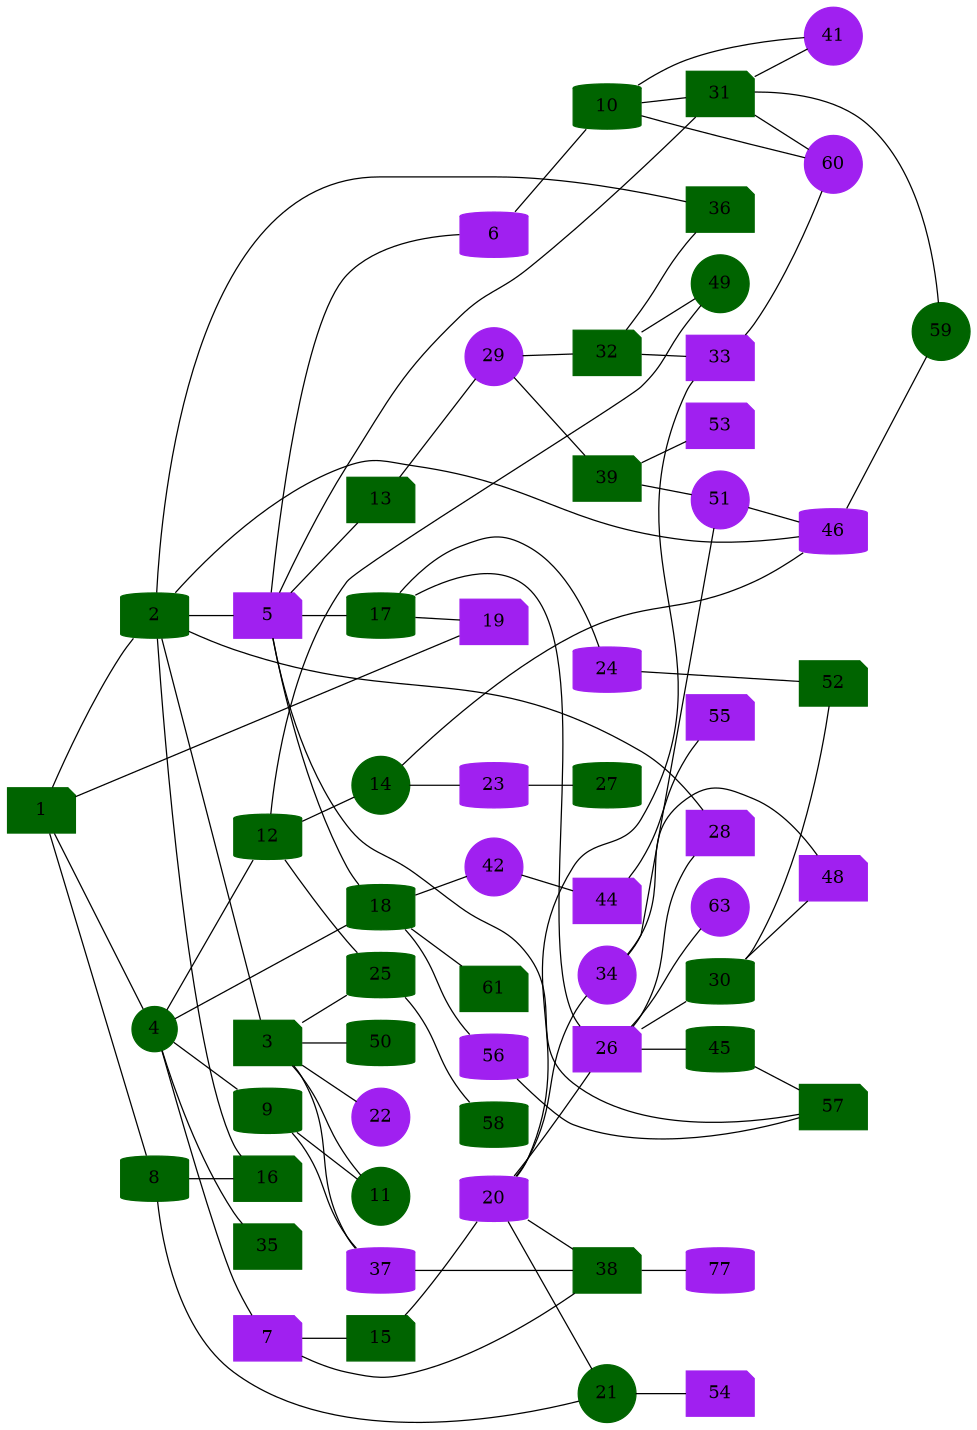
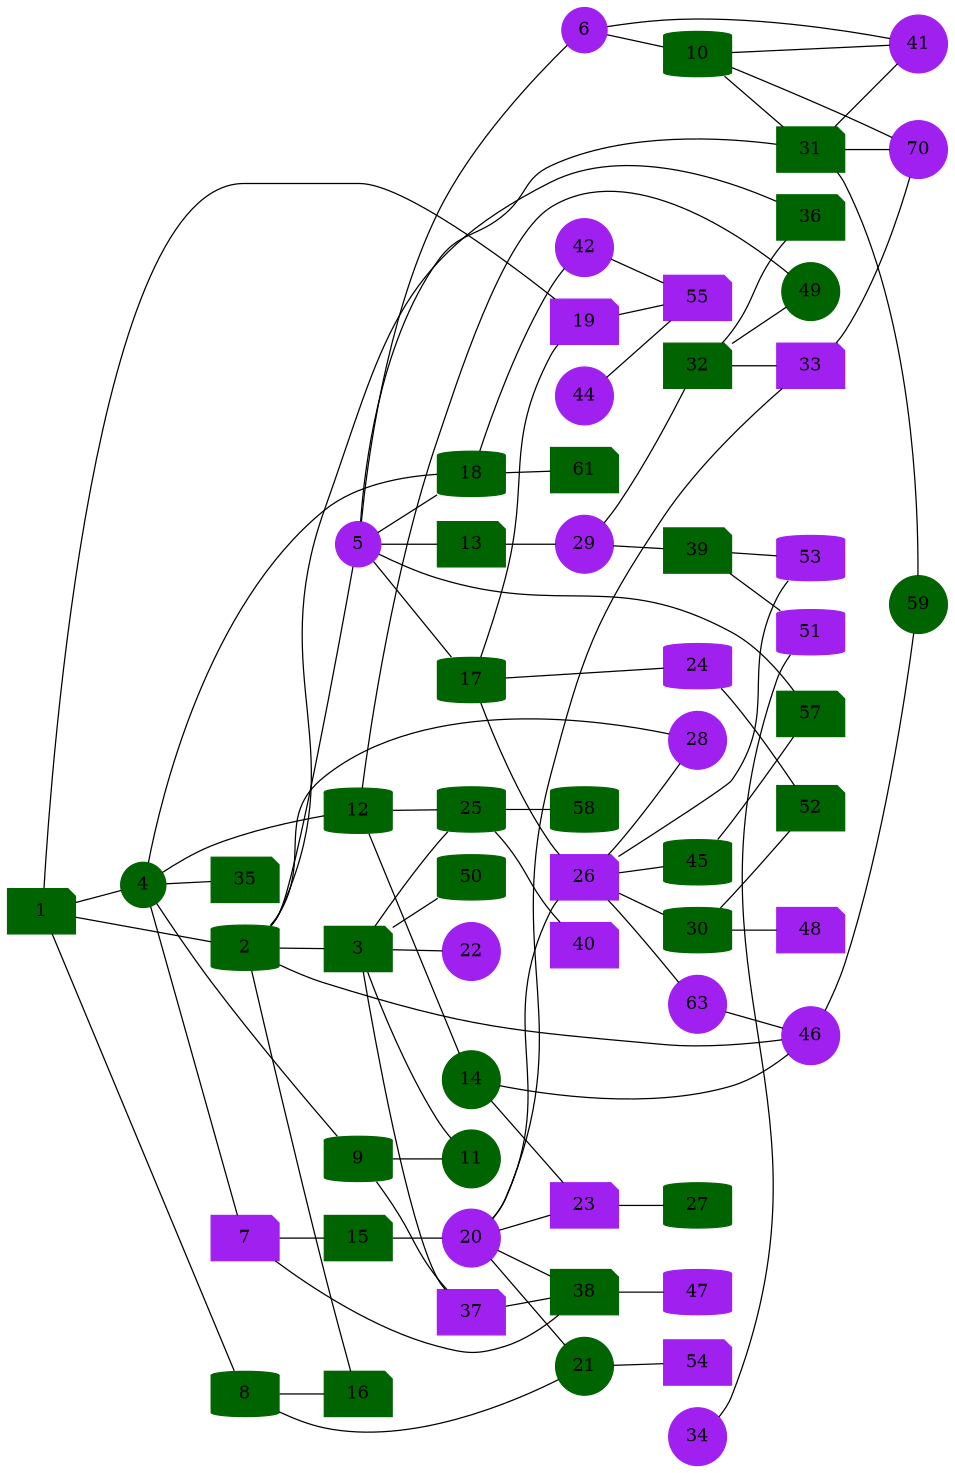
none -> (749, 21)
(833, 164) -> (919, 150)
(494, 235) -> (584, 30)
none -> (641, 310)
(720, 426) -> (811, 558)
(720, 500) -> (811, 632)
(774, 515) -> (747, 1018)
(833, 531) -> (811, 1036)
(268, 616) -> (358, 544)
none -> (749, 747)
(494, 785) -> (584, 1205)
(681, 804) -> none
(720, 833) -> (698, 740)
(547, 883) -> (637, 271)
(607, 901) -> (584, 396)
none -> (584, 945)
(559, 1048) -> (525, 1223)
(494, 1057) -> none
(494, 1199) -> (471, 1238)
(381, 1270) -> (471, 1312)
(720, 1270) -> (698, 1292)
